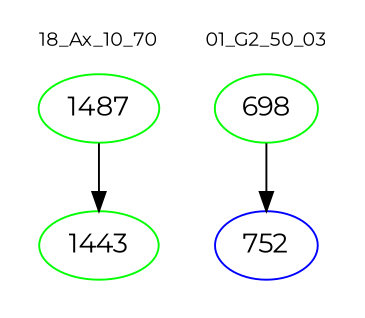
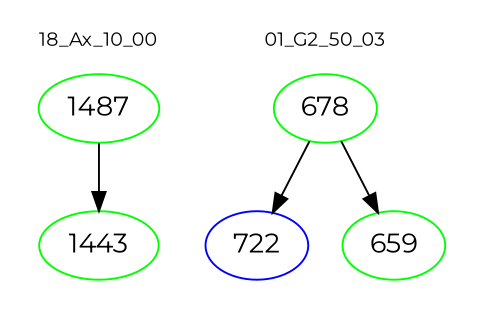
(99, 41) -> (99, 41)
(266, 108) -> (325, 108)
(266, 245) -> (257, 245)
none -> (394, 245)
